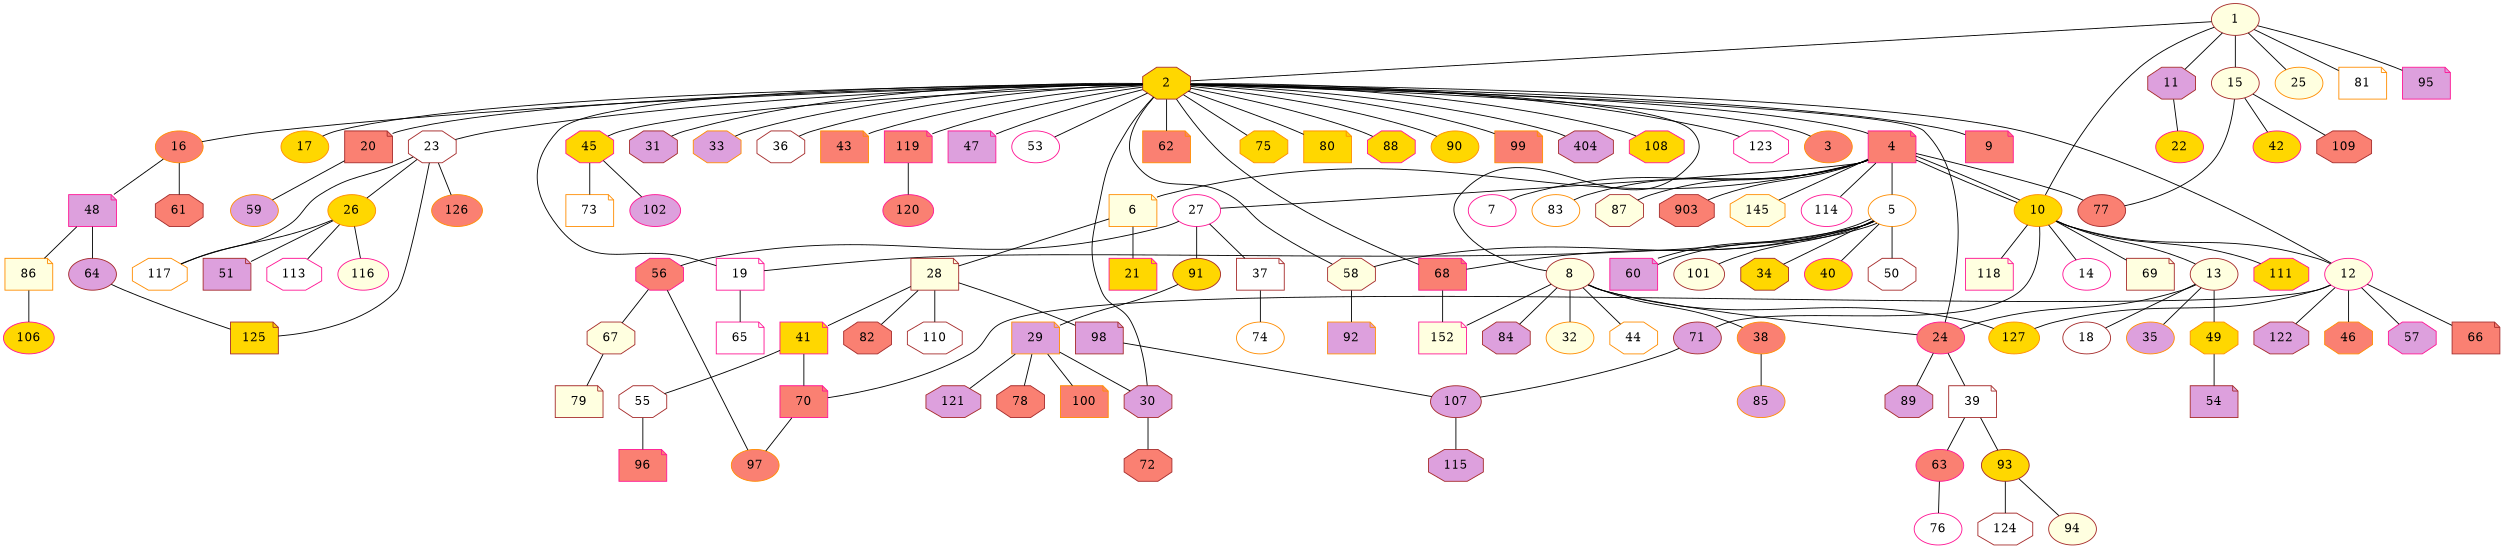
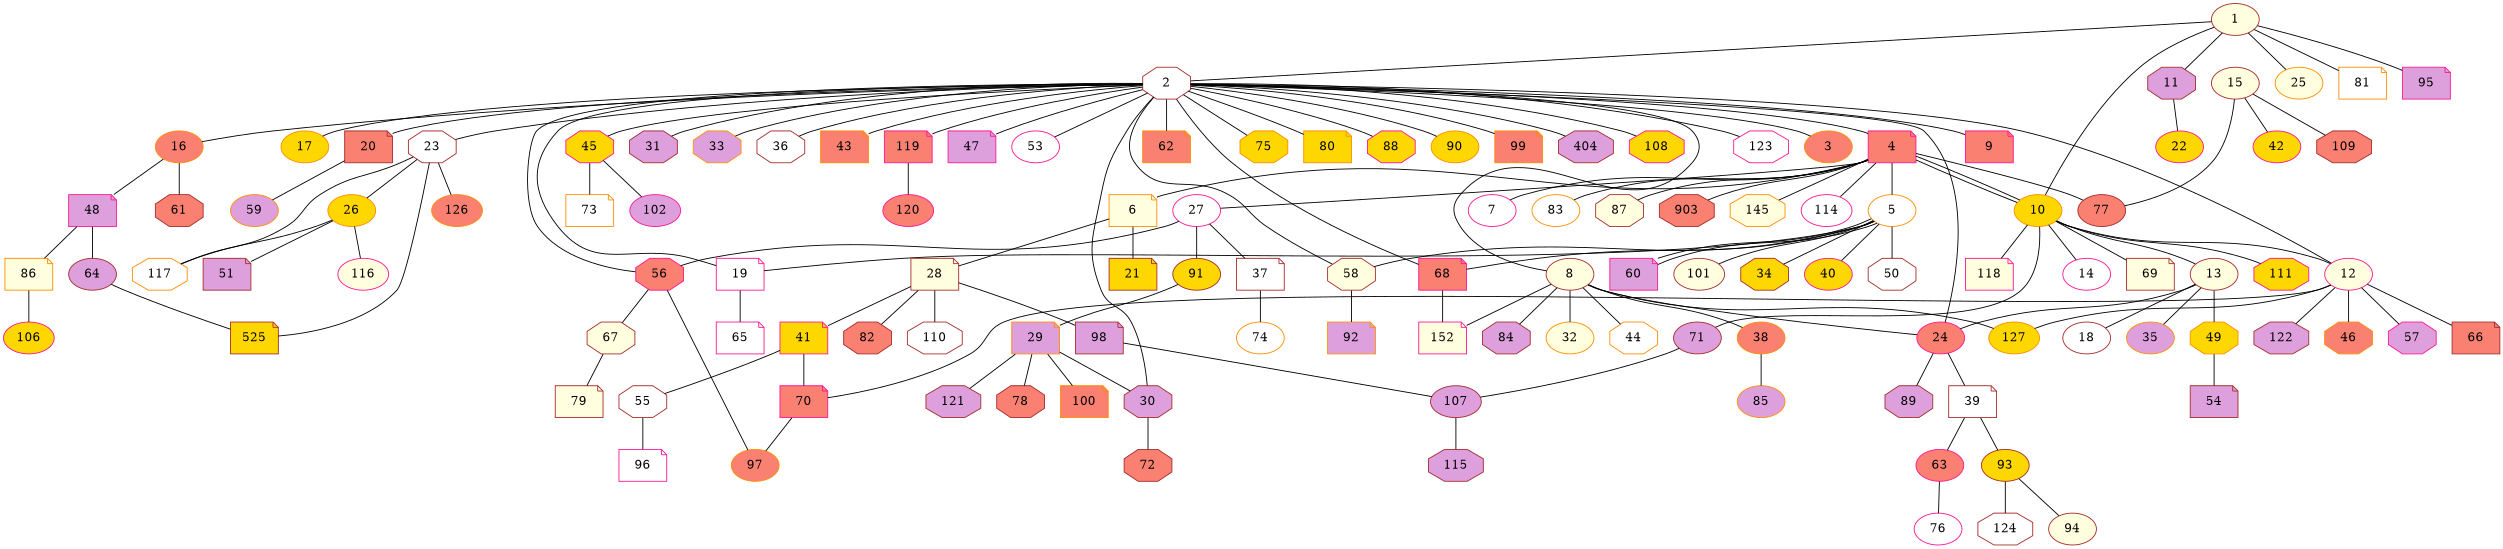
(2235, 51) -> none
(1167, 83) -> (1167, 83)
none -> (535, 135)
(294, 274) -> none
(1133, 274) -> (1133, 274)
(254, 338) -> (254, 338)
(643, 465) -> (643, 465)
